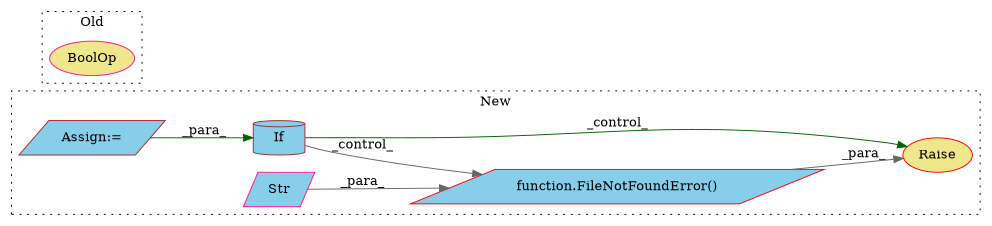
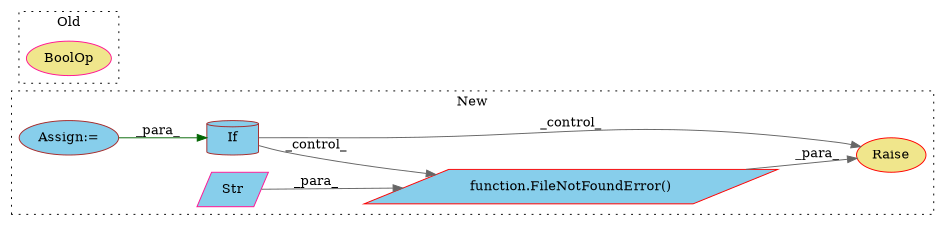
(602, 132) -> (555, 132)
(92, 138) -> (69, 138)
